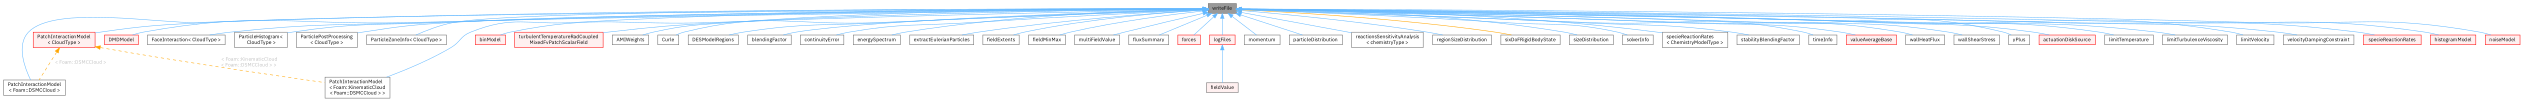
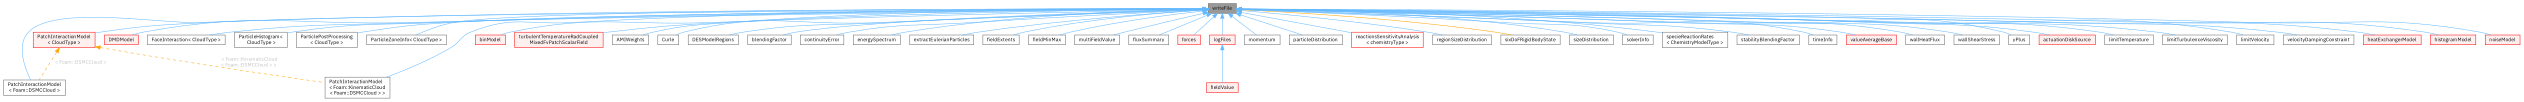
(1387, 40) -> (1387, 40)
(2392, 40) -> (2392, 40)
(1222, 88) -> (1222, 88)
